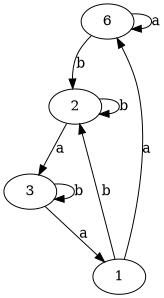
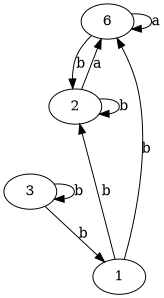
(55, 145) -> (90, 69)
(147, 149) -> (147, 149)
(84, 234) -> (84, 234)
